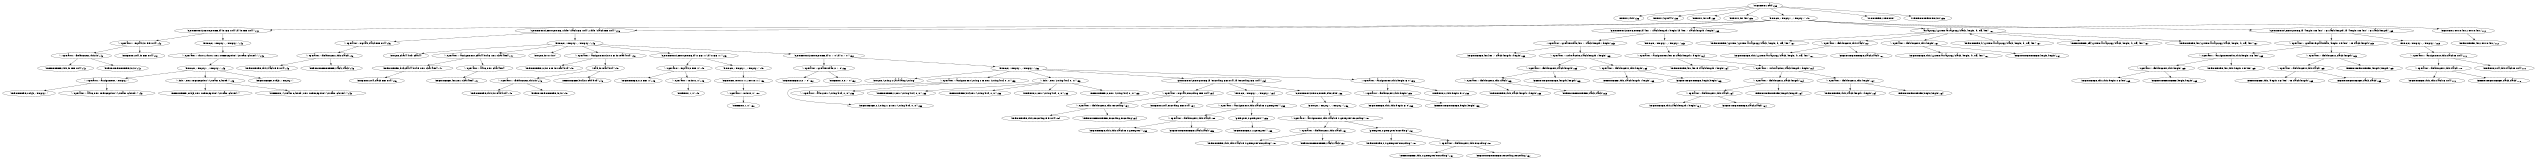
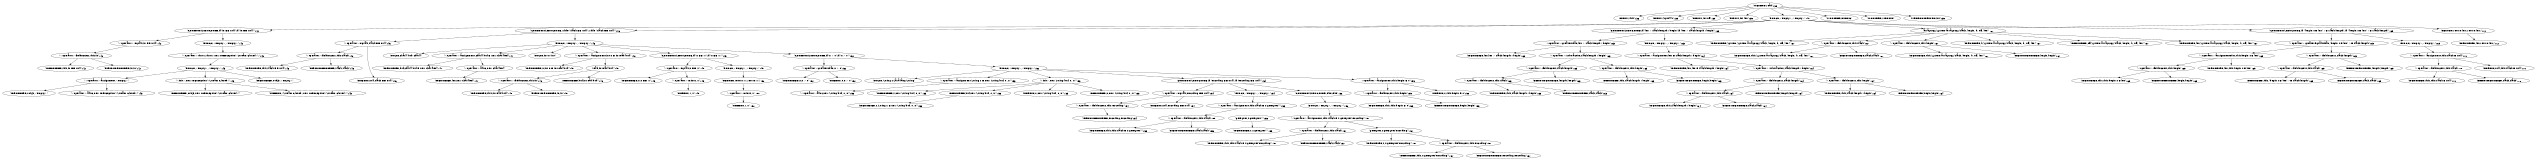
none -> (1839, 18)
(1982, 37) -> (1978, 37)
(140, 56) -> none
(395, 74) -> (368, 62)
(831, 86) -> (934, 99)
(1252, 111) -> none
(1036, 118) -> none
